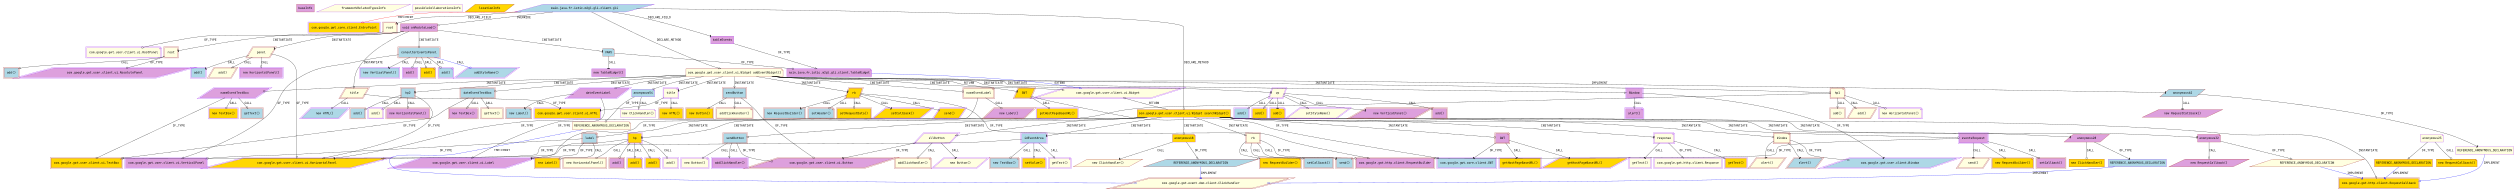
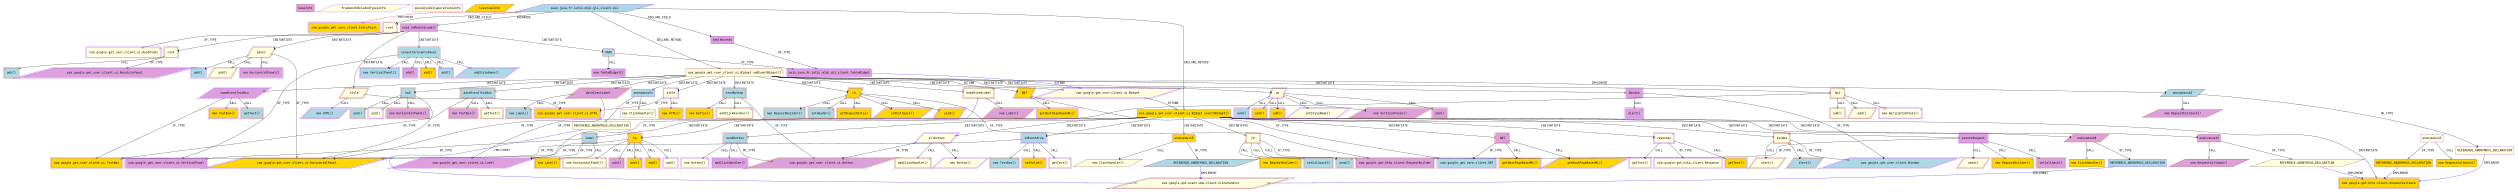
(598, 93) -> (598, 93)
(1146, 104) -> (1160, 102)
